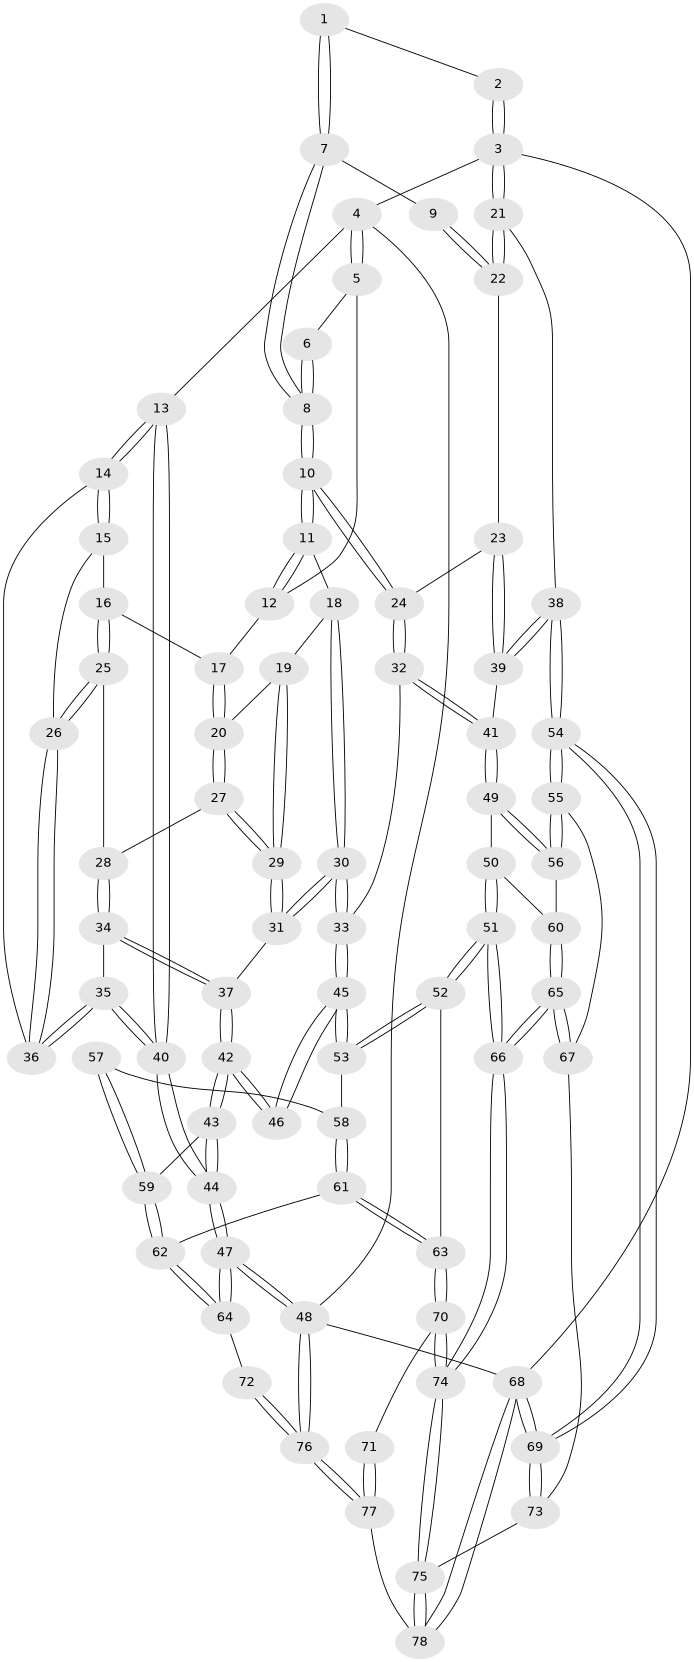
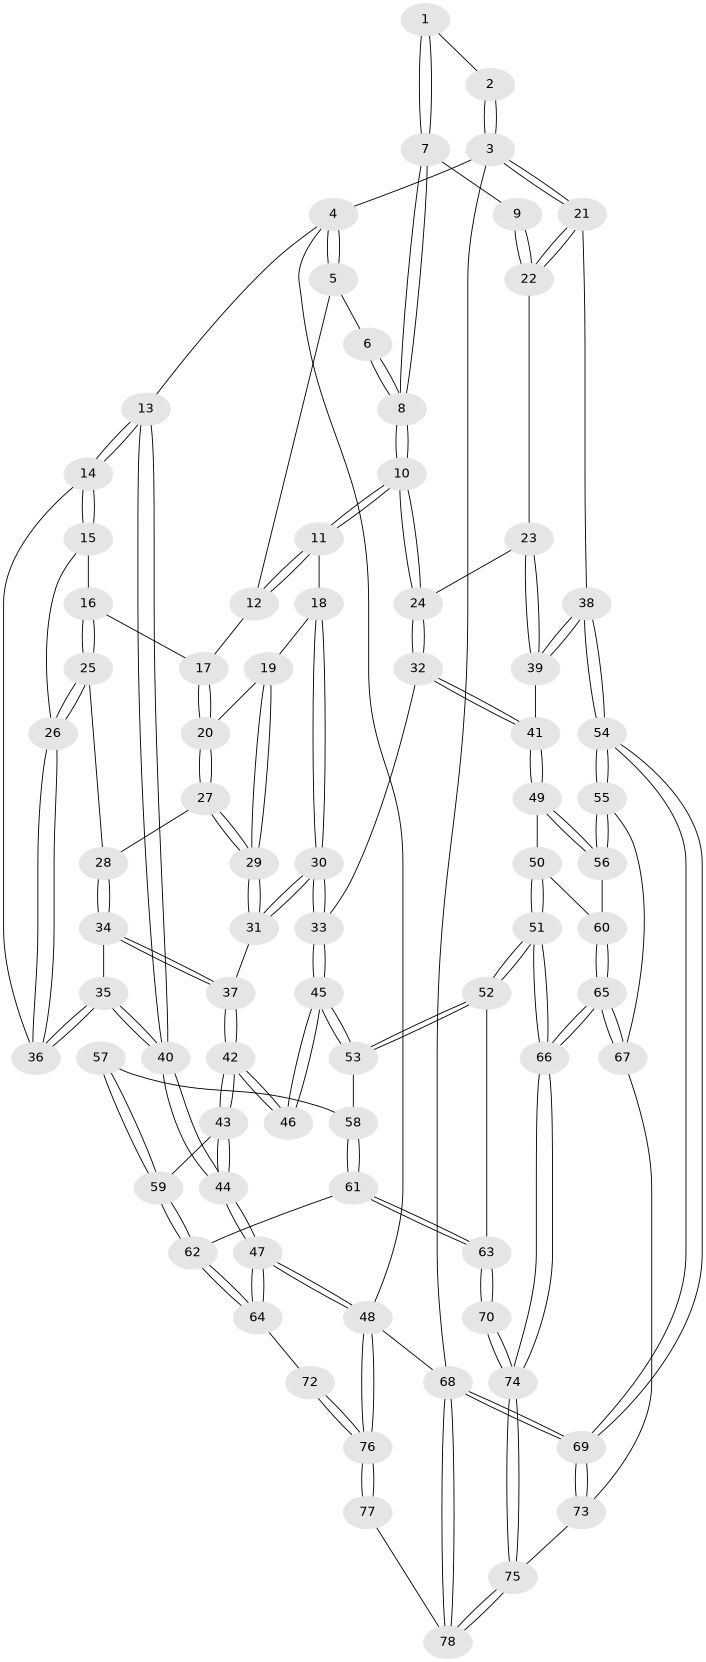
(370, 1448) -> none
